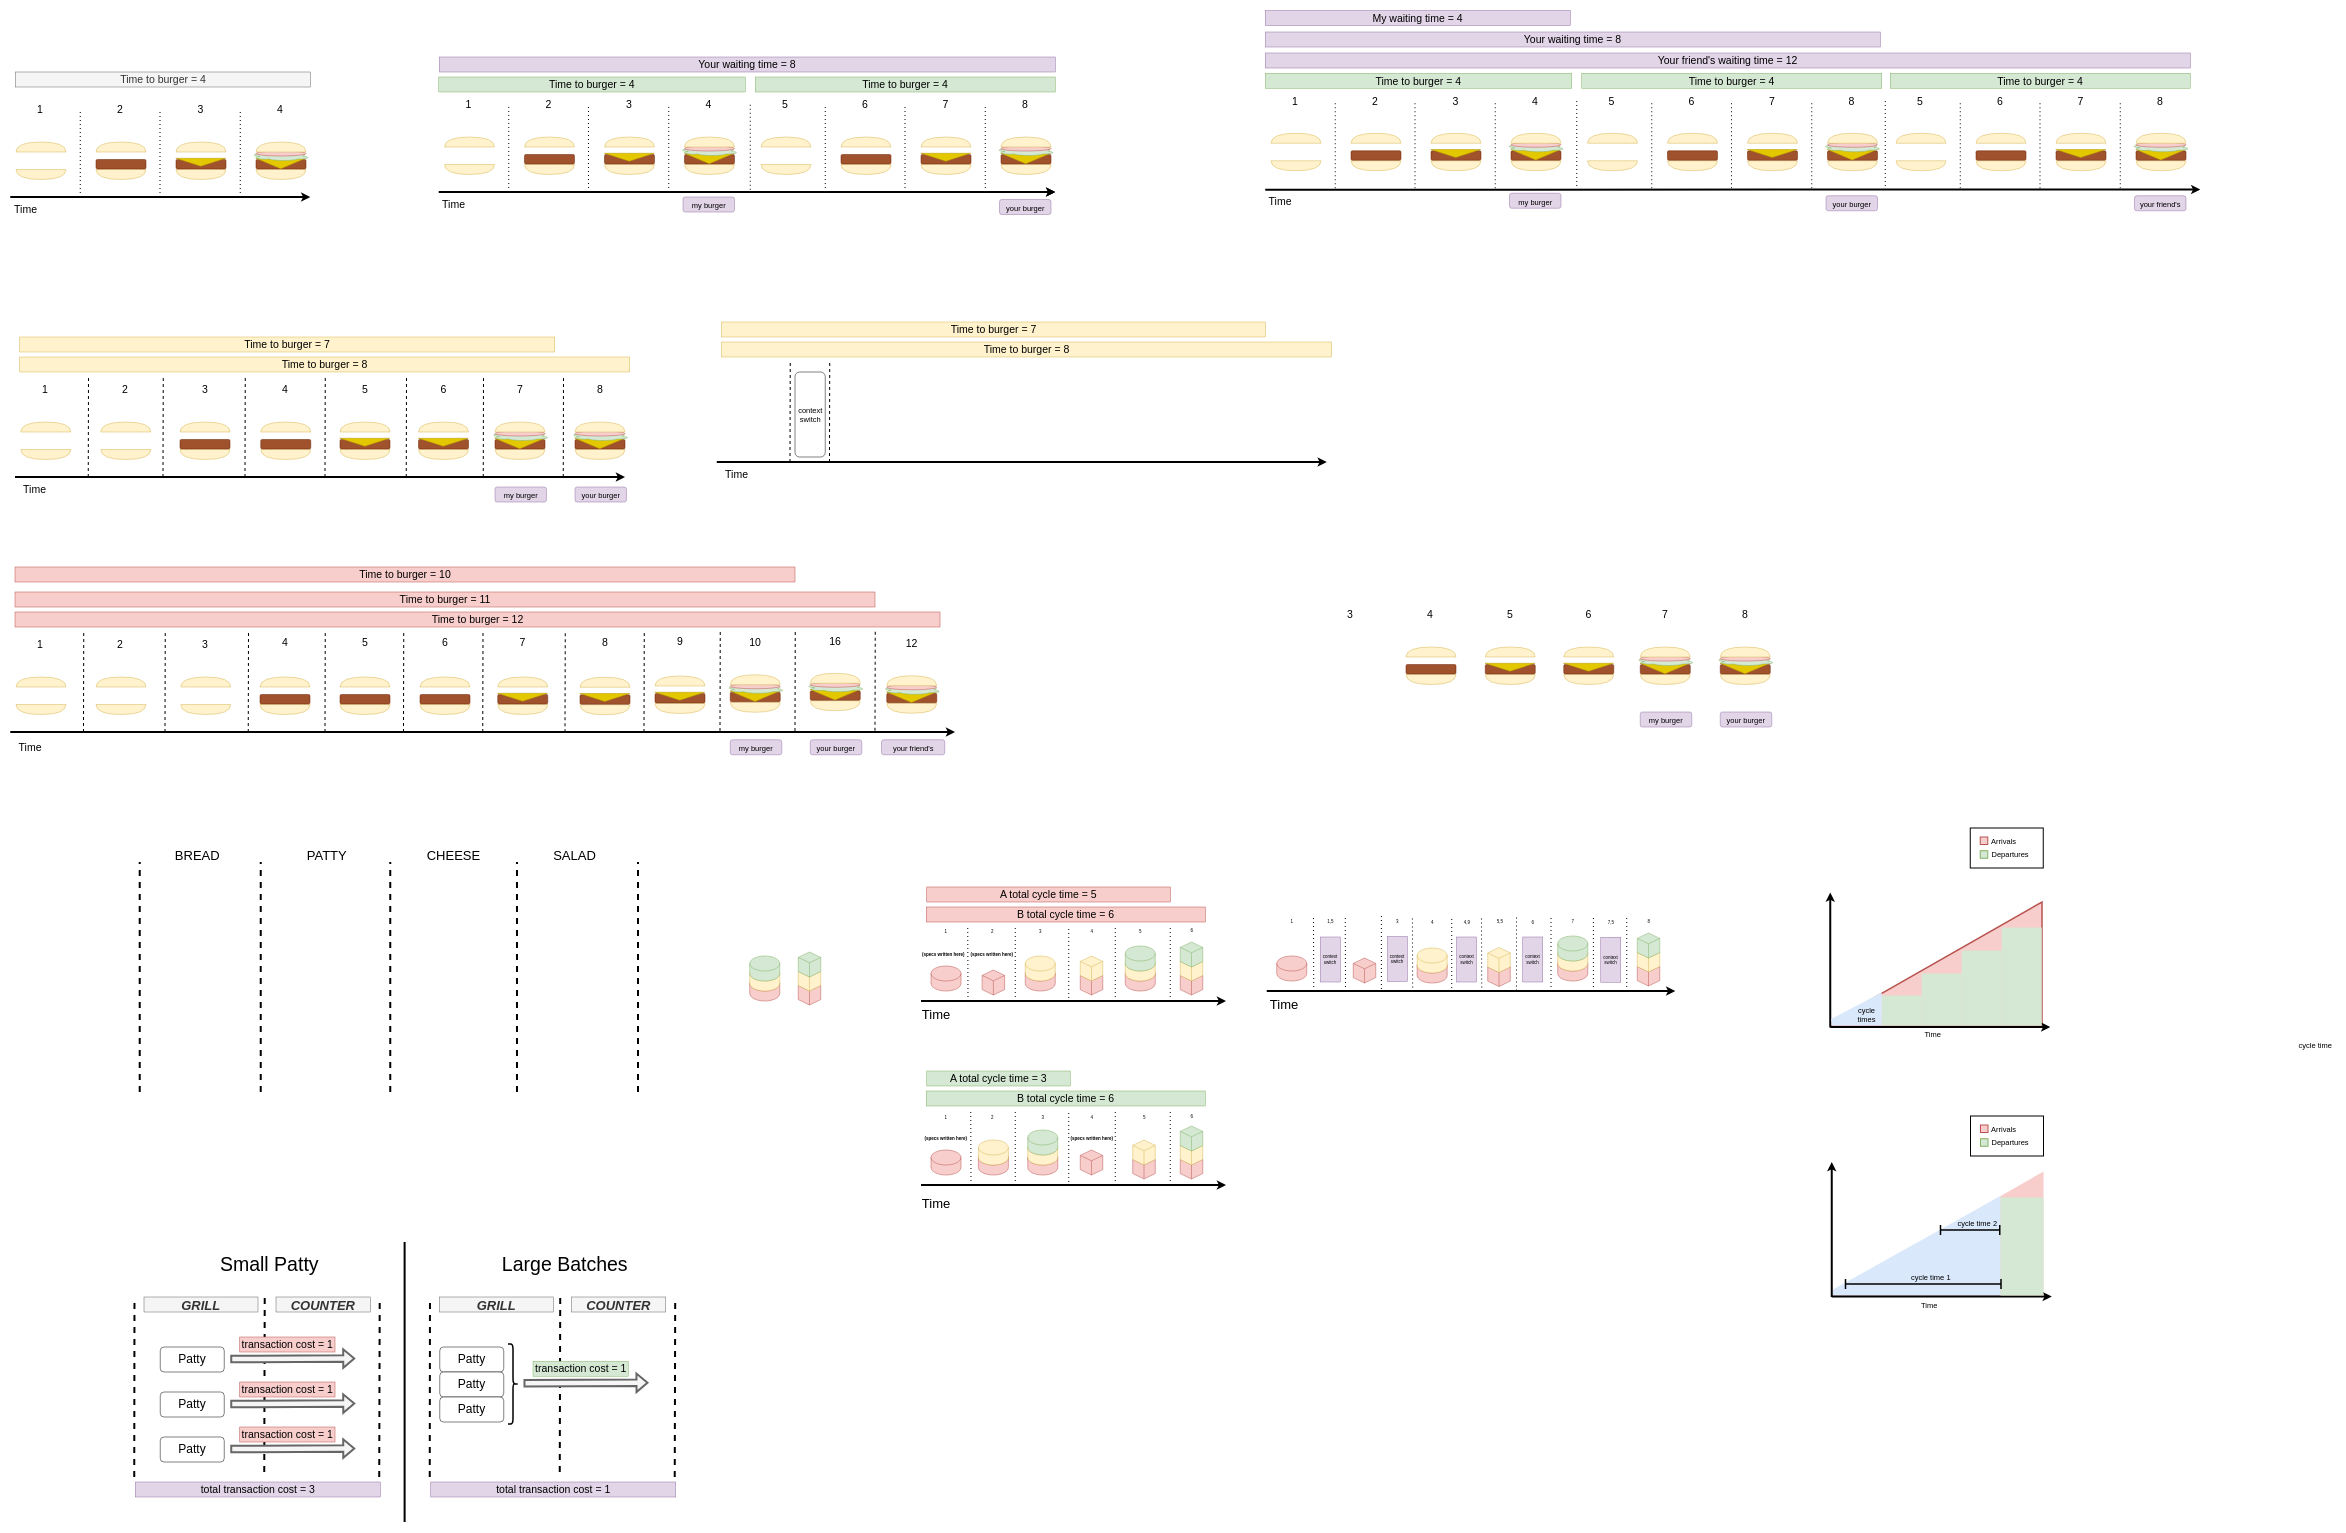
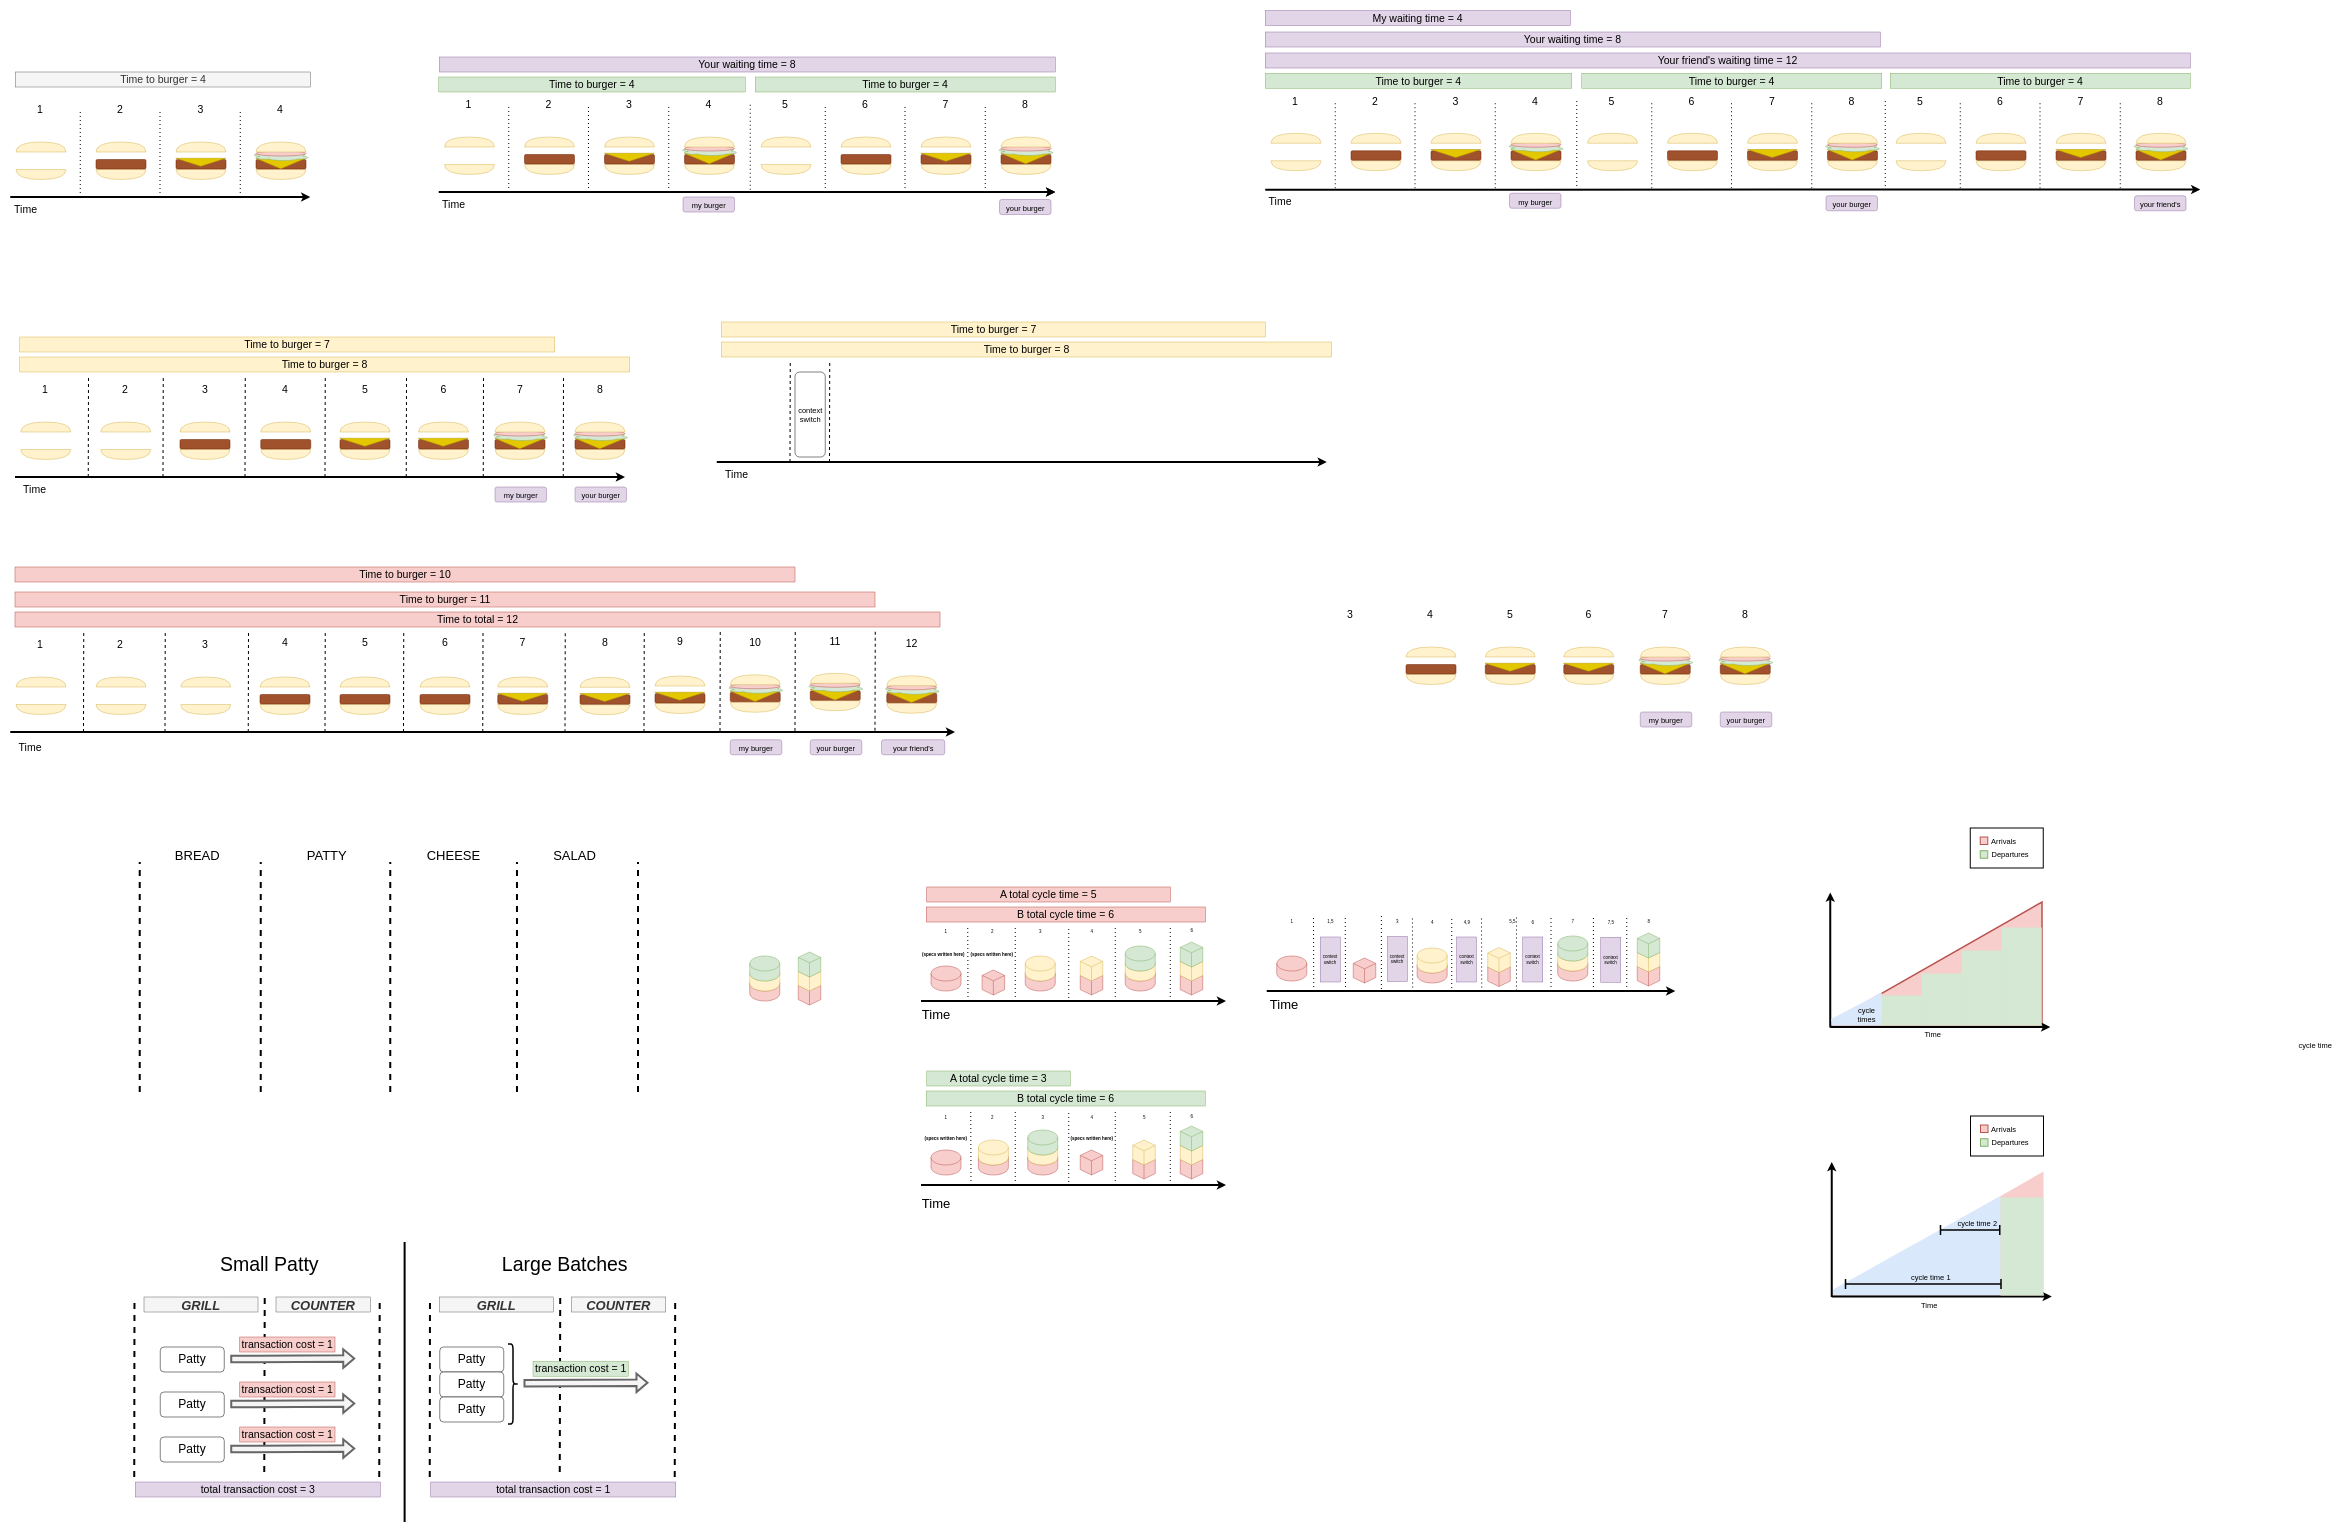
(478, 619) -> (478, 619)
(835, 641) -> (835, 641)
(1500, 922) -> (1512, 922)
